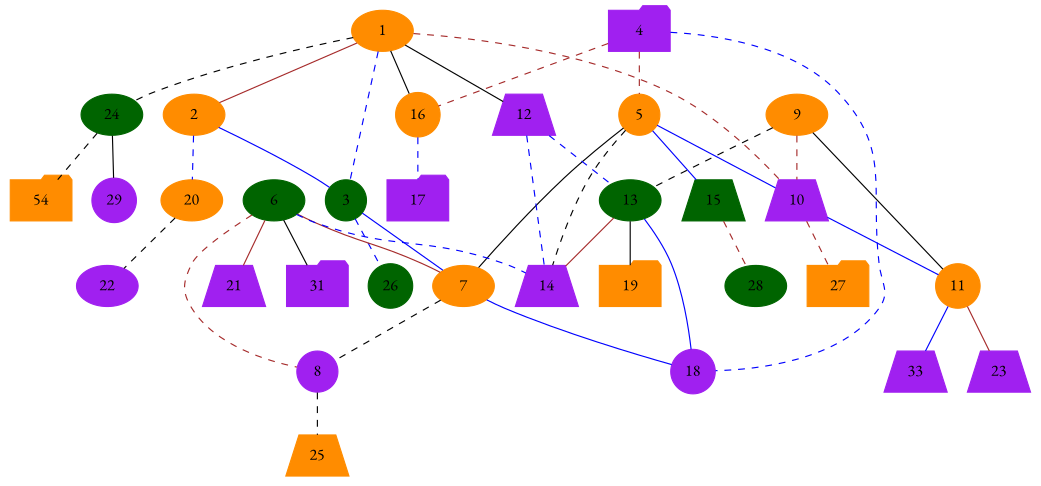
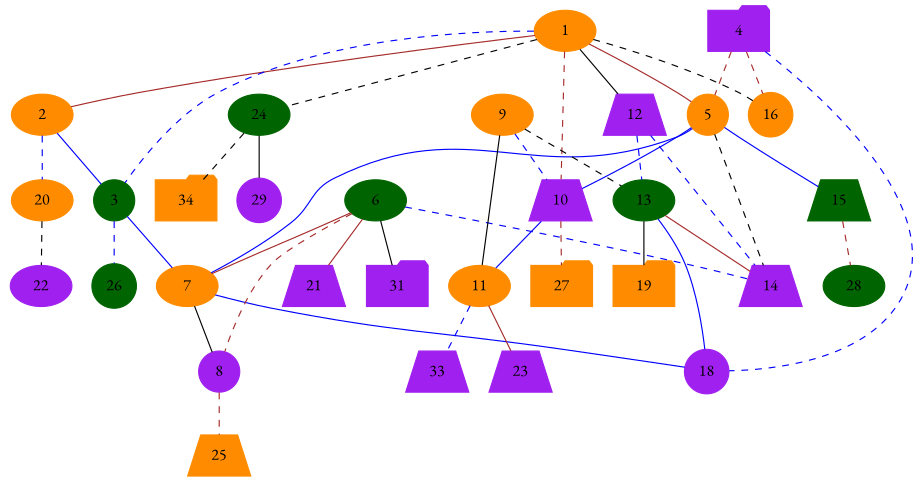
(400, 72) -> (675, 66)
none -> (641, 72)
(797, 158) -> (535, 163)
(548, 194) -> (435, 150)
(41, 200) -> (186, 200)
(418, 200) -> none
(958, 286) -> (480, 286)
(937, 329) -> (459, 328)
(388, 330) -> (203, 329)
(317, 414) -> (219, 414)
